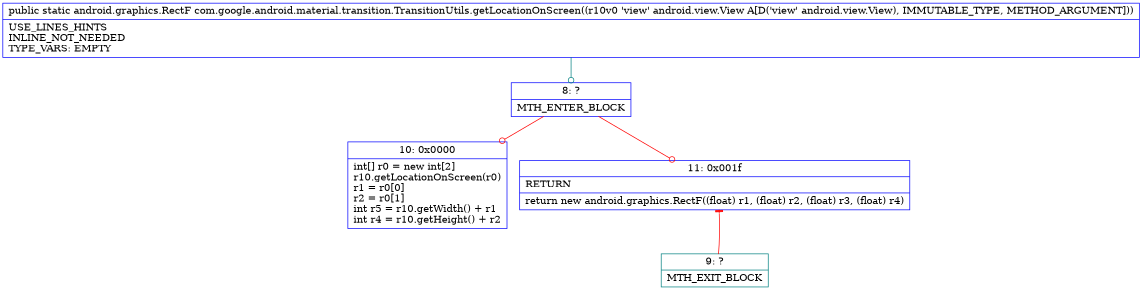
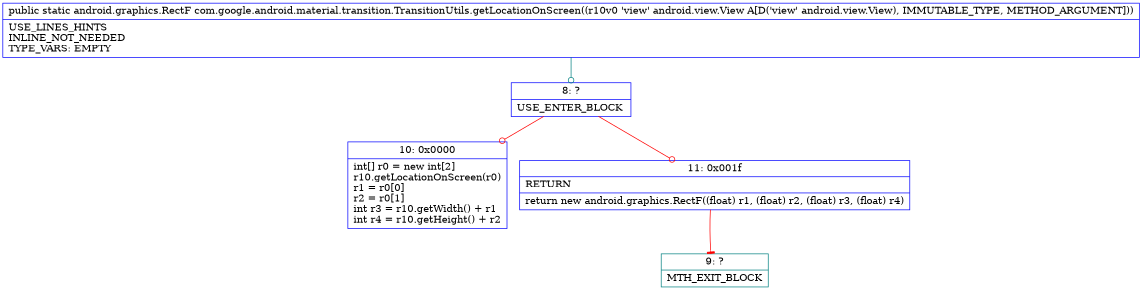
(571, 108) -> (570, 108)
(425, 209) -> (425, 209)
(719, 234) -> (710, 230)
